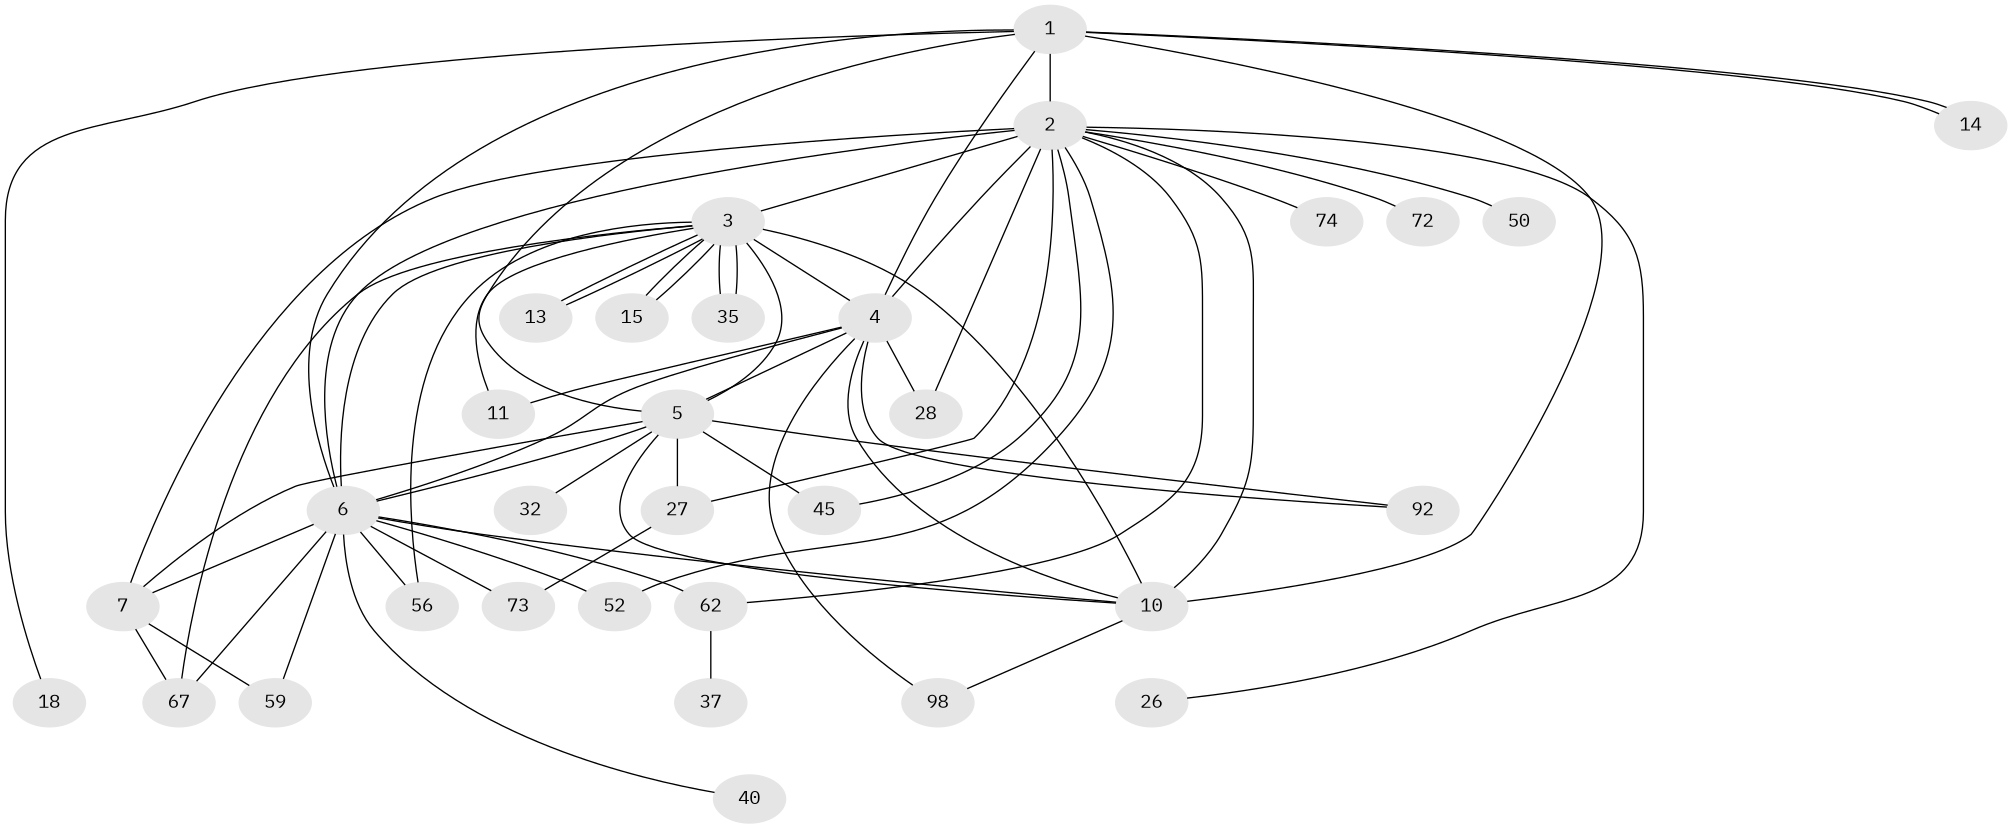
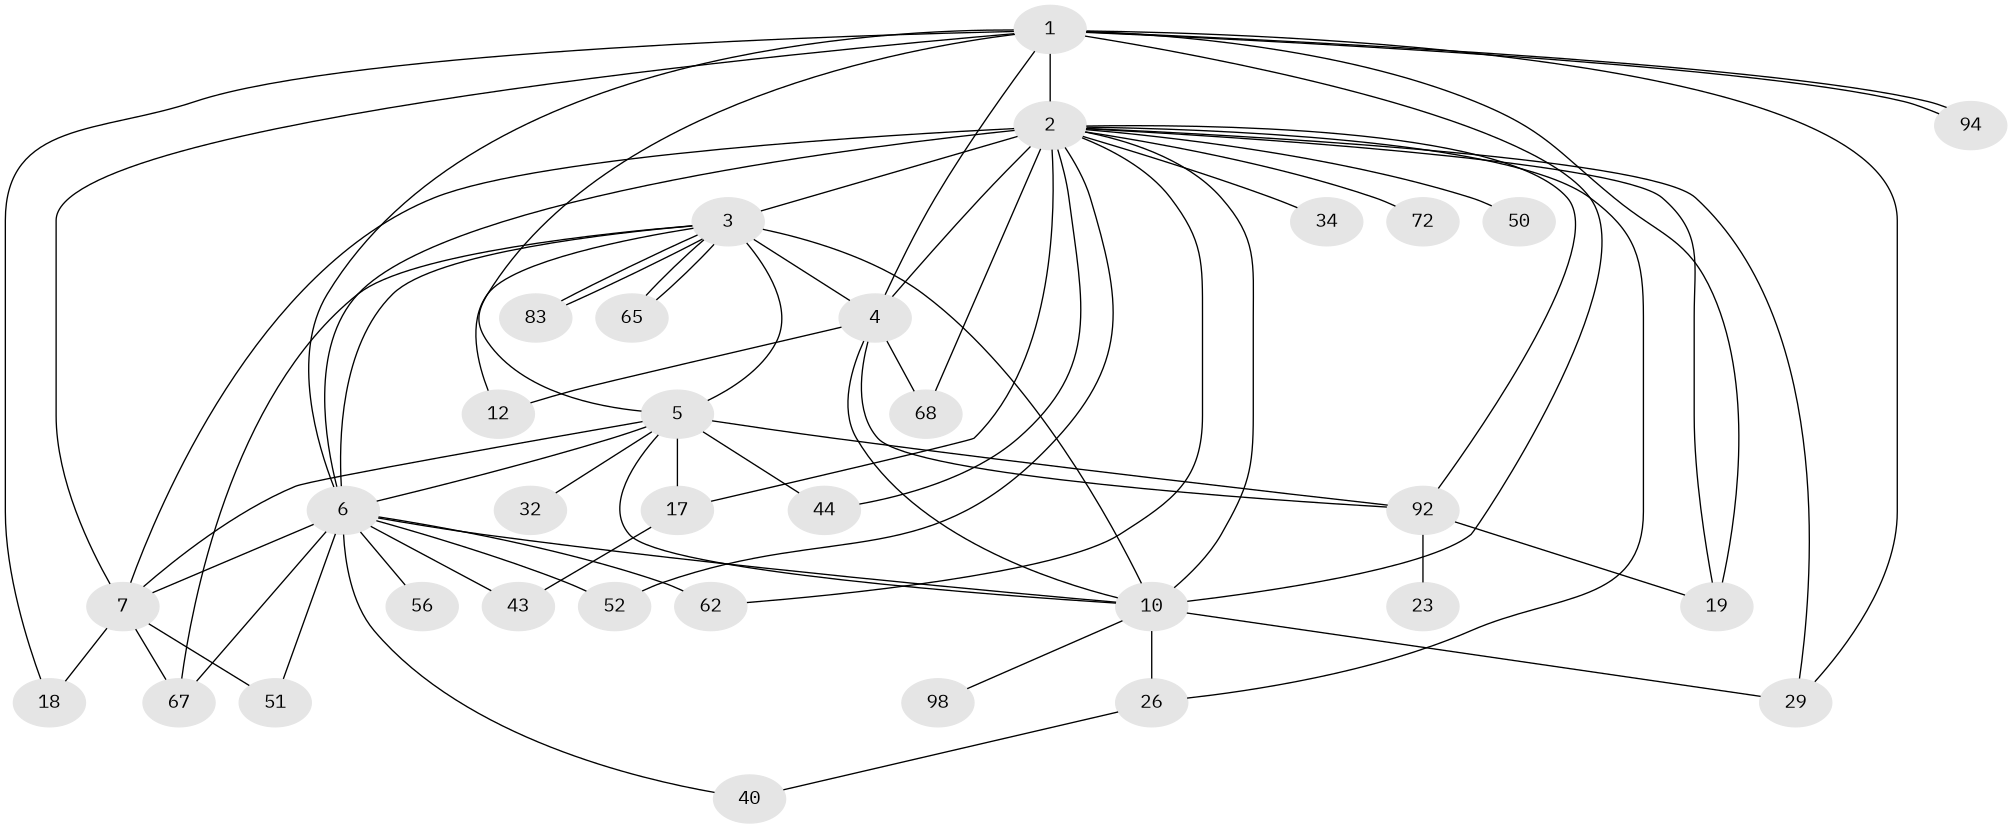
none -> (338, 117)
(1971, 126) -> (1971, 126)
none -> (1567, 198)
(1327, 222) -> (1327, 222)
(536, 318) -> (536, 318)
(632, 318) -> (632, 318)
(728, 318) -> none
(452, 320) -> none
(776, 366) -> none
(615, 397) -> none
(498, 414) -> (498, 414)
(926, 414) -> (926, 414)
(677, 510) -> (677, 510)
(824, 510) -> (824, 510)
(774, 527) -> none
(518, 607) -> (518, 607)
none -> (1423, 607)
none -> (1717, 607)
none -> (86, 655)
none -> (1152, 655)
(275, 703) -> (275, 703)
(711, 703) -> none
none -> (1796, 703)
none -> (951, 751)
